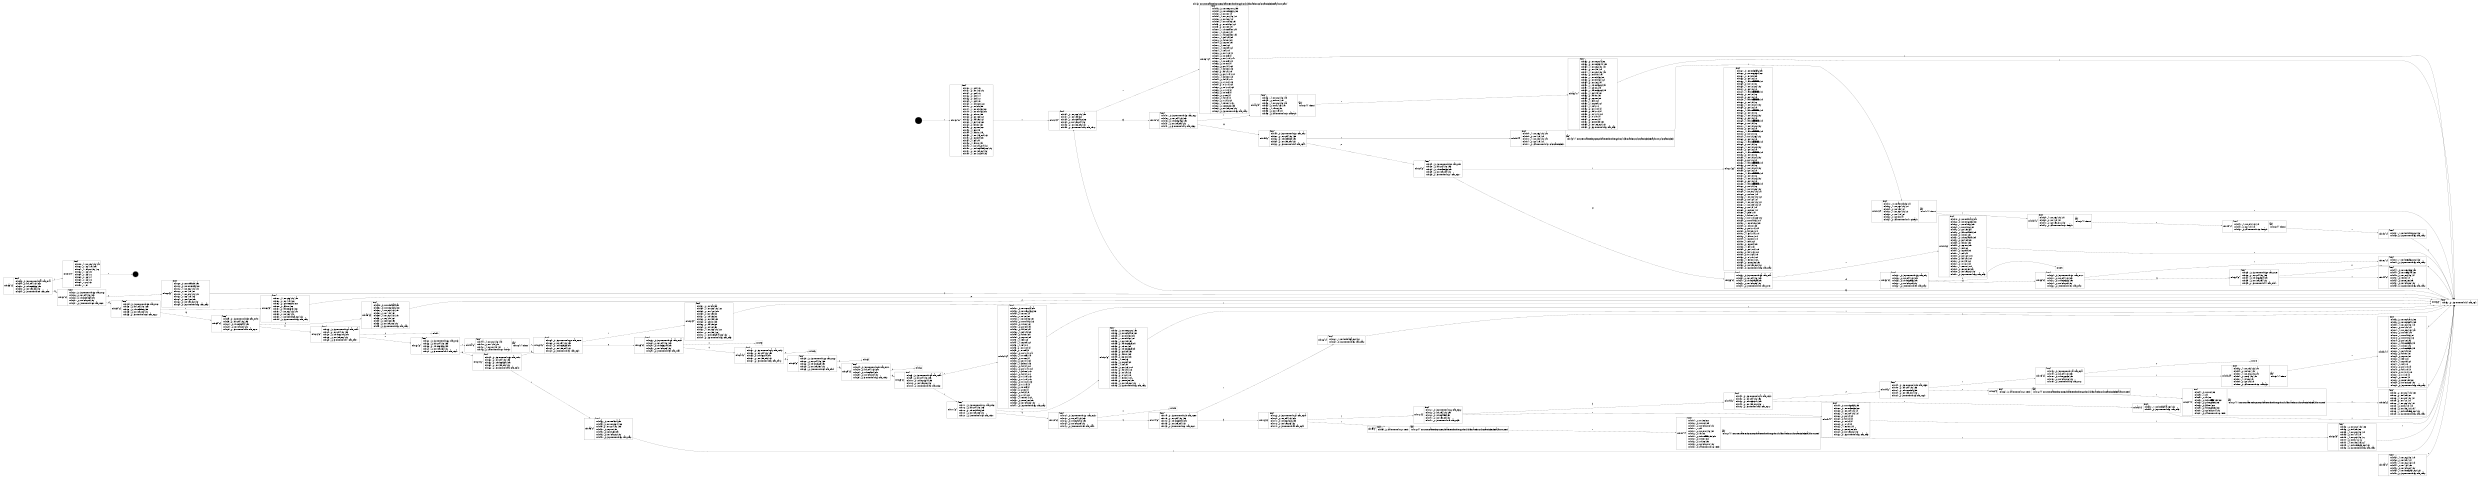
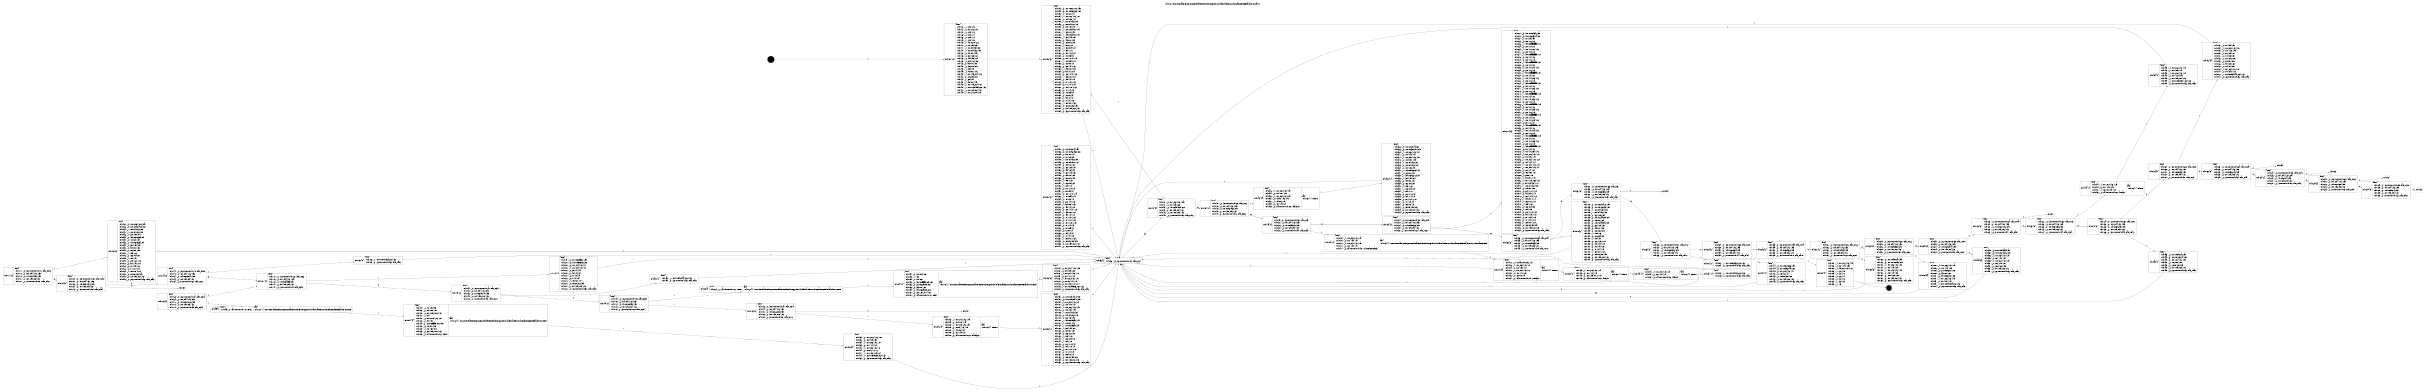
(1020, 121) -> (1014, 59)
(2330, 272) -> (1754, 250)
(531, 345) -> (2141, 134)
(919, 380) -> none
(1228, 421) -> (231, 279)
